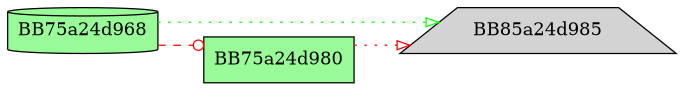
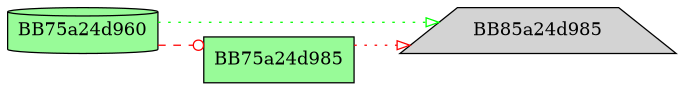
(83, 31) -> (83, 31)
(279, 60) -> (279, 60)
